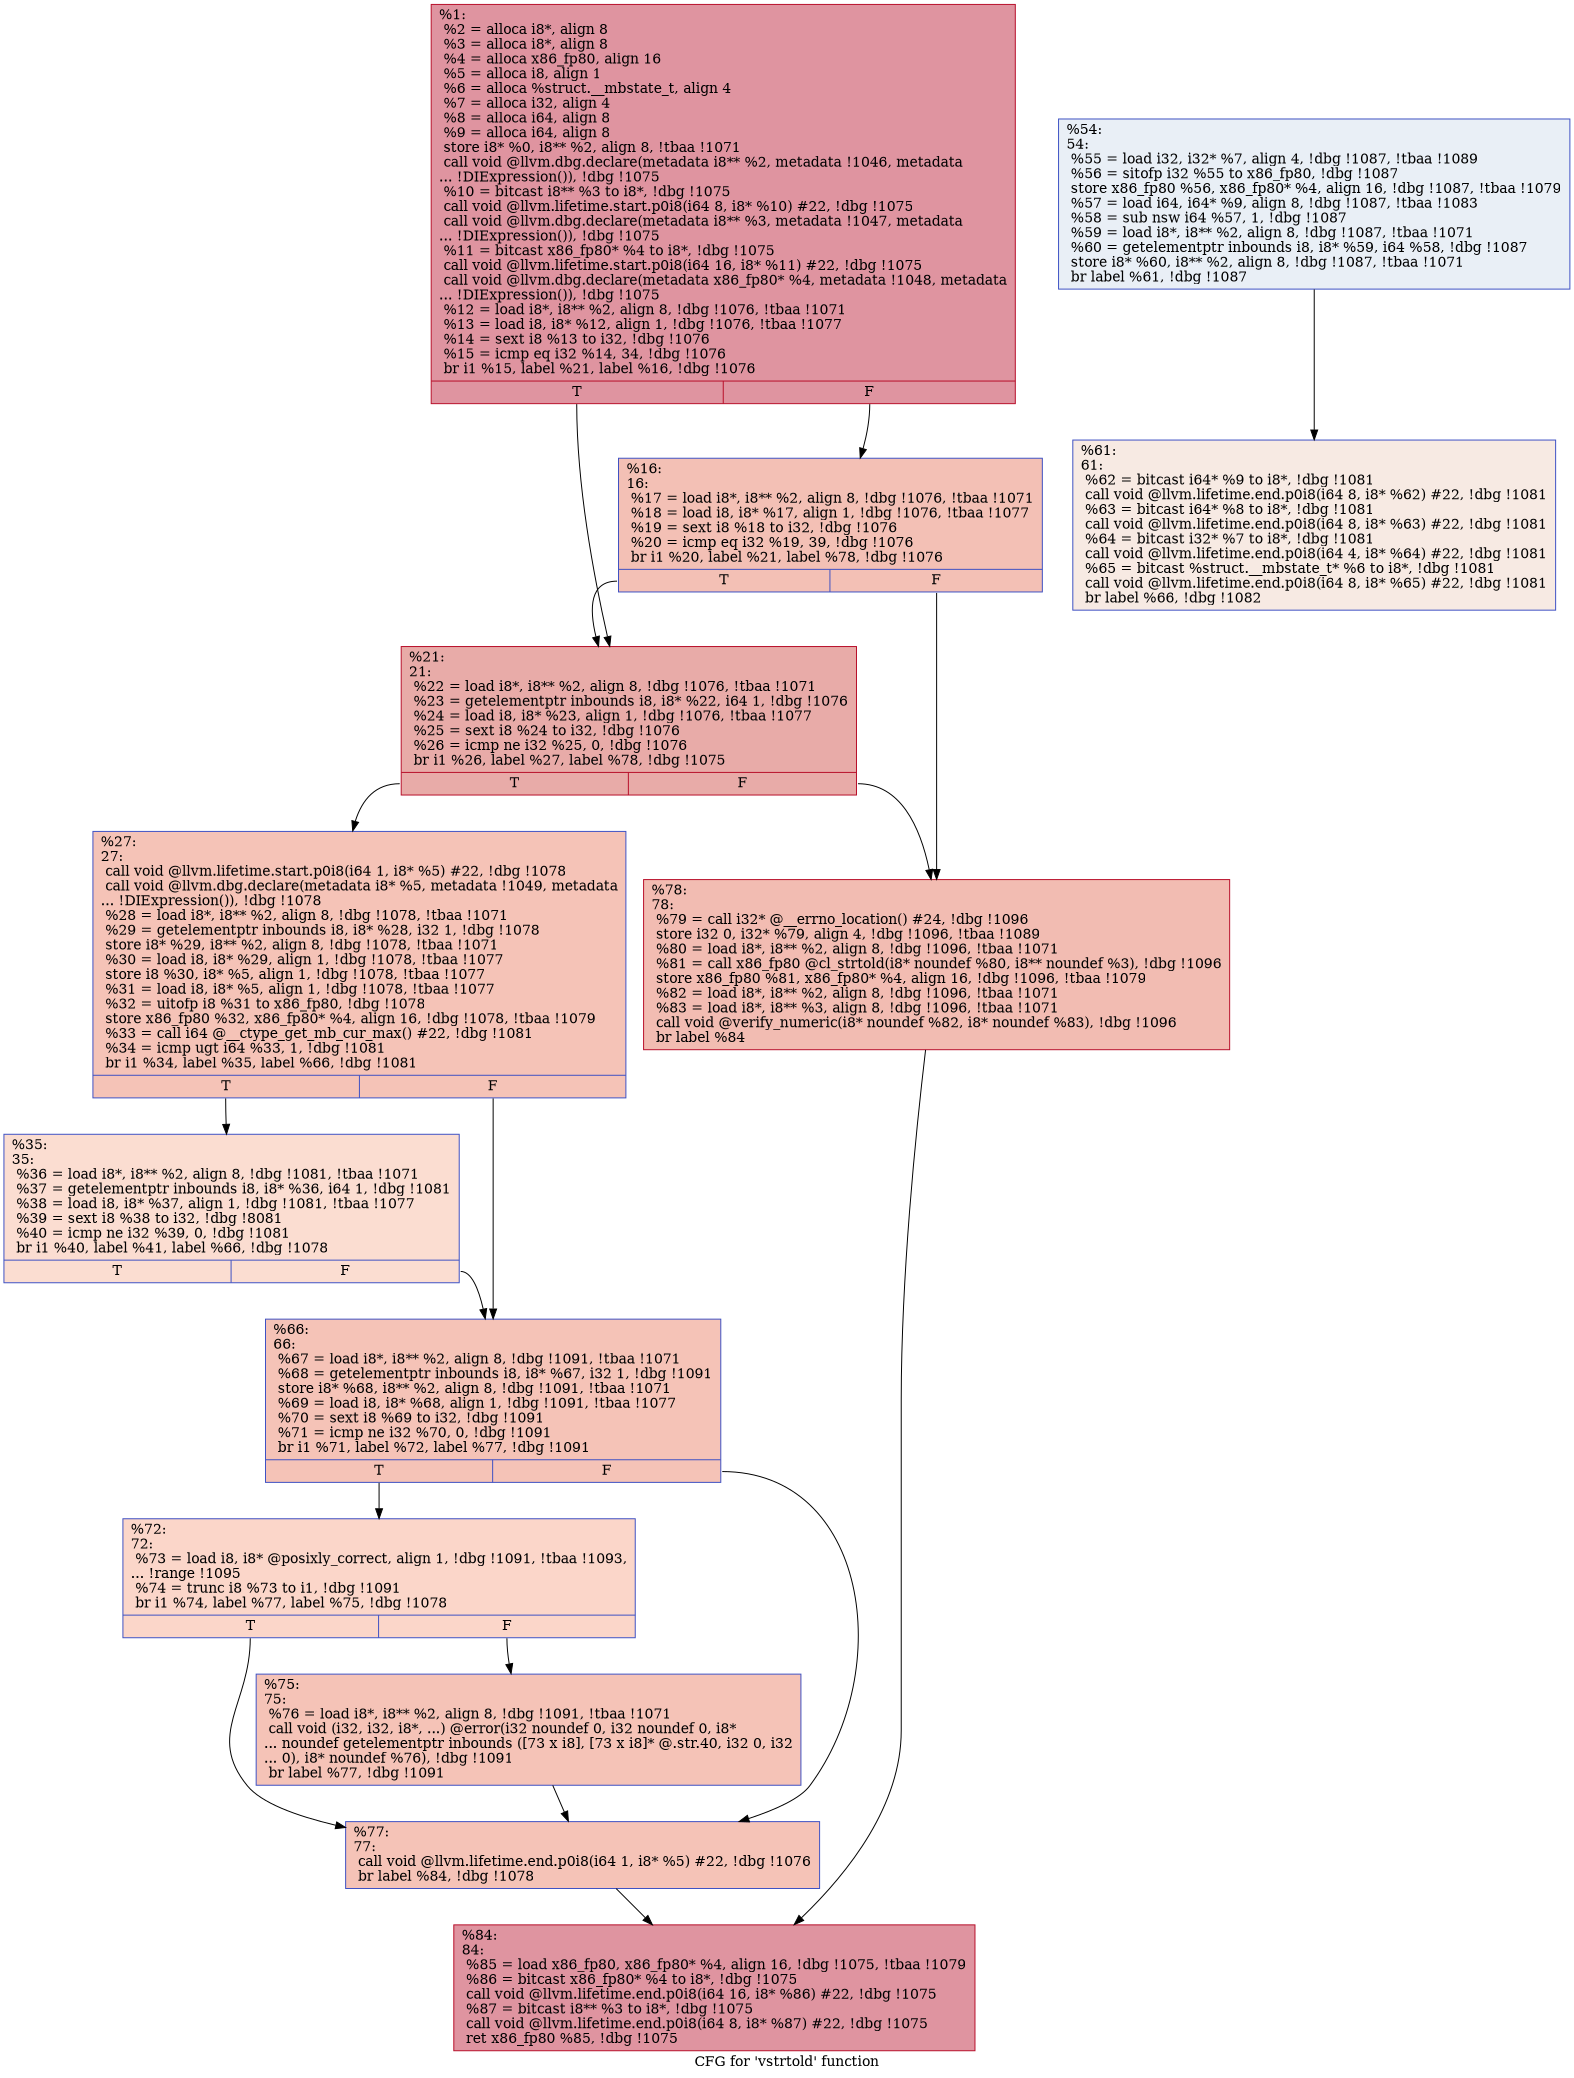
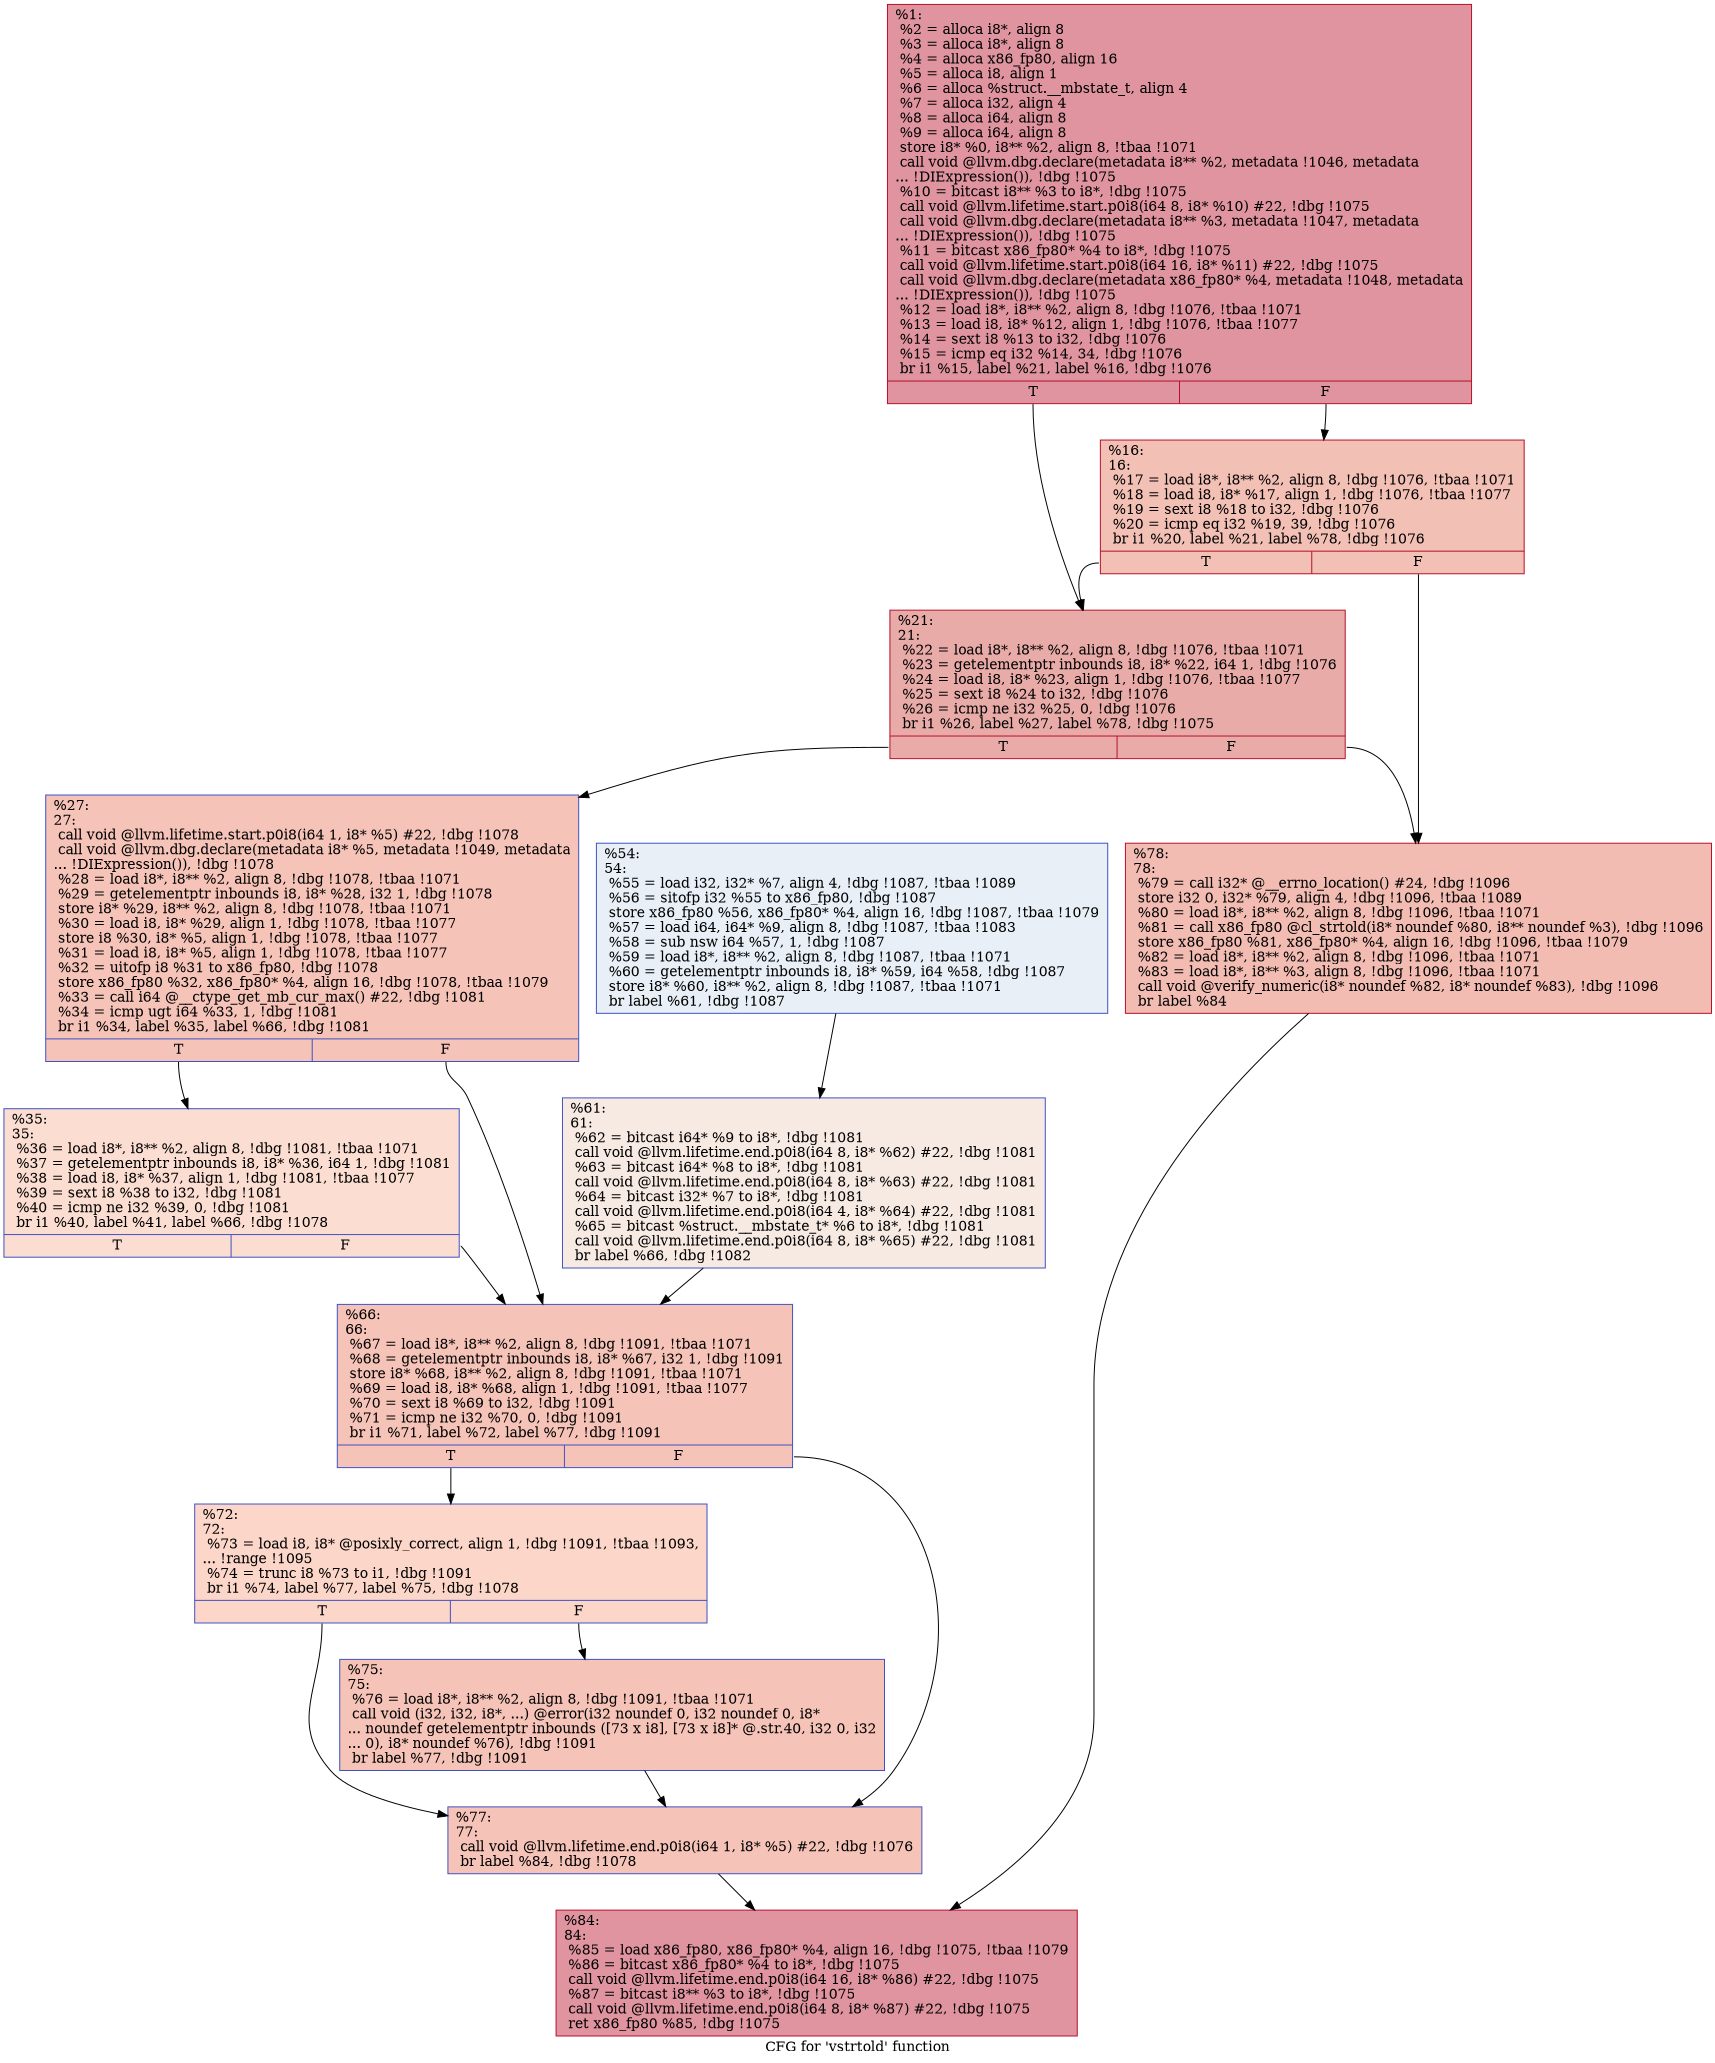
(830, 525) -> (1312, 507)
(148, 1219) -> (148, 1193)
none -> (686, 1283)
